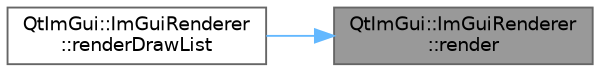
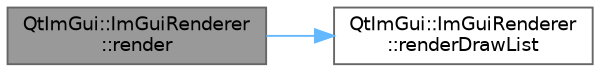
(291, 36) -> (291, 36)
